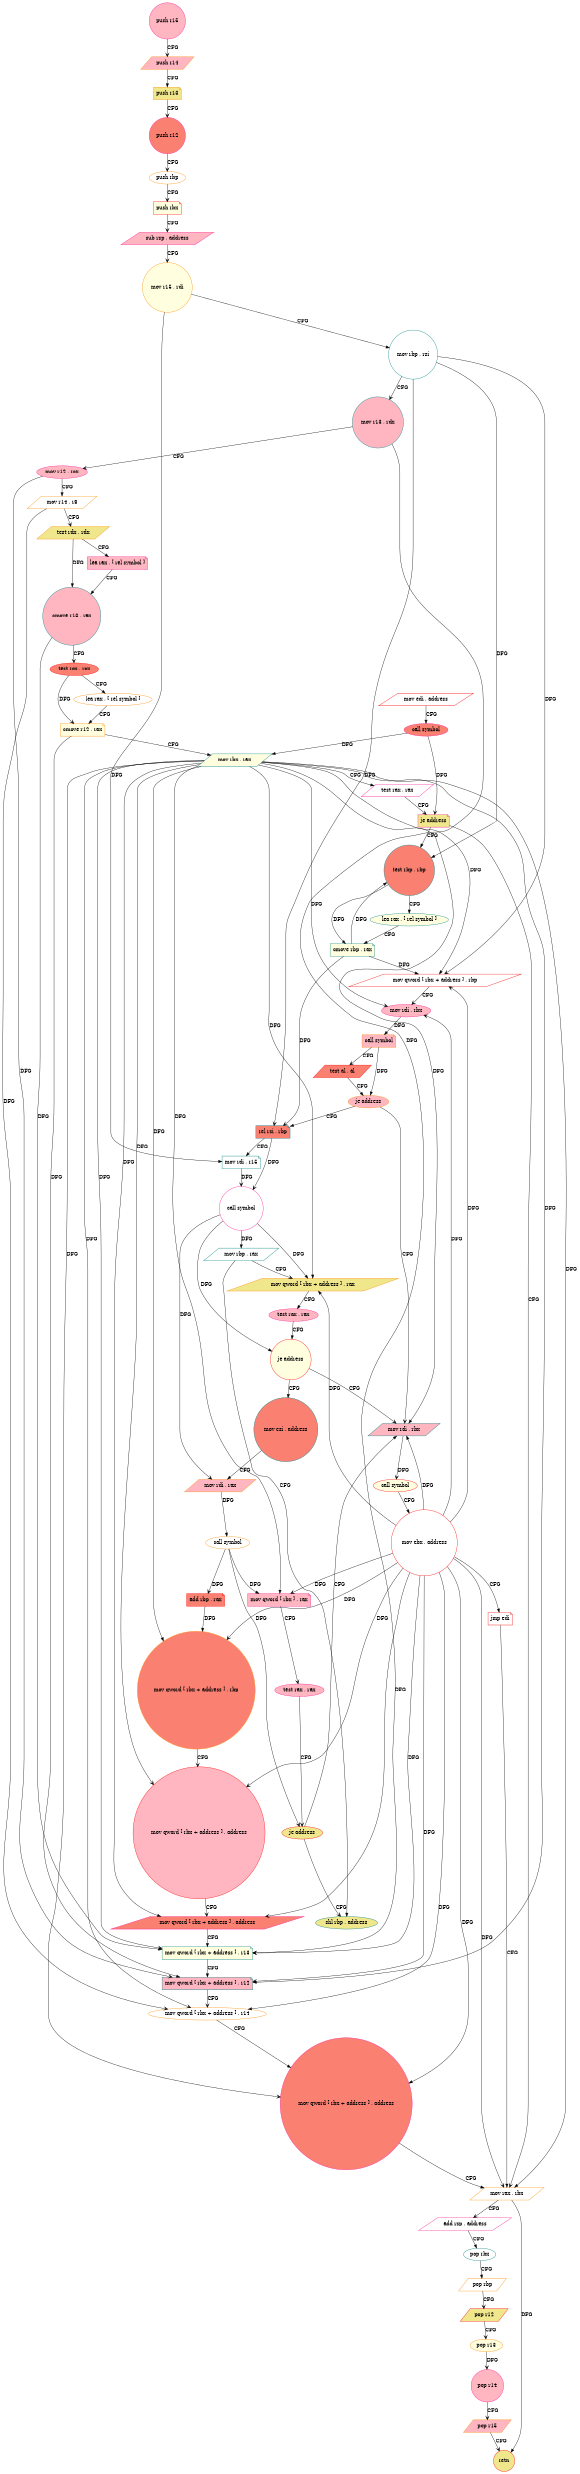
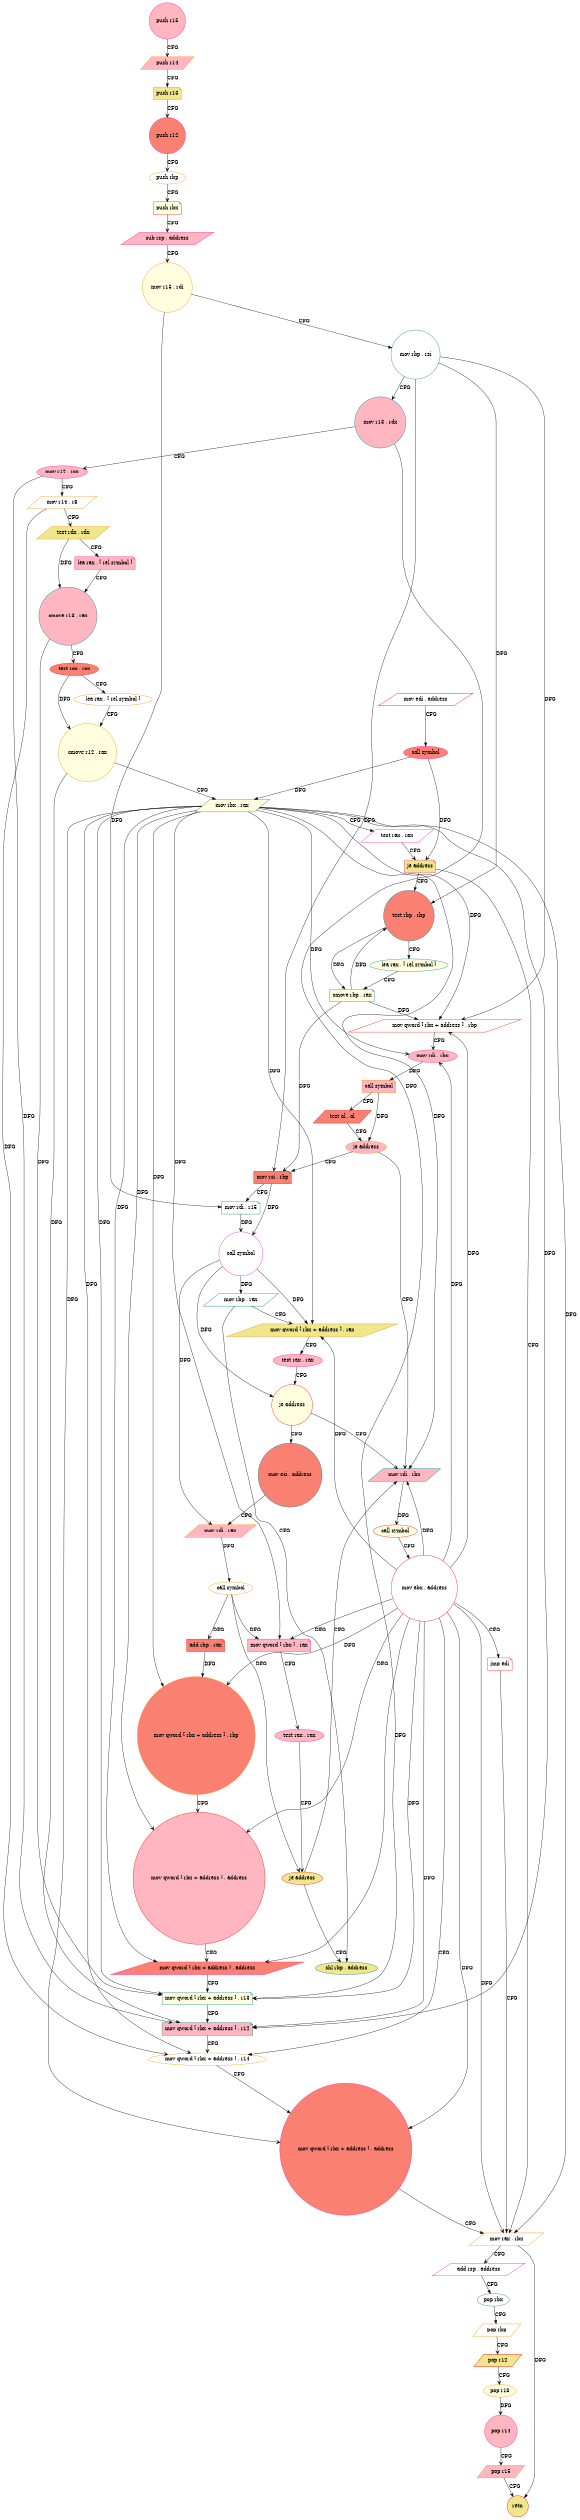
(83, 730) -> (88, 753)
(273, 1132) -> (273, 1177)
(444, 1908) -> (444, 1953)
